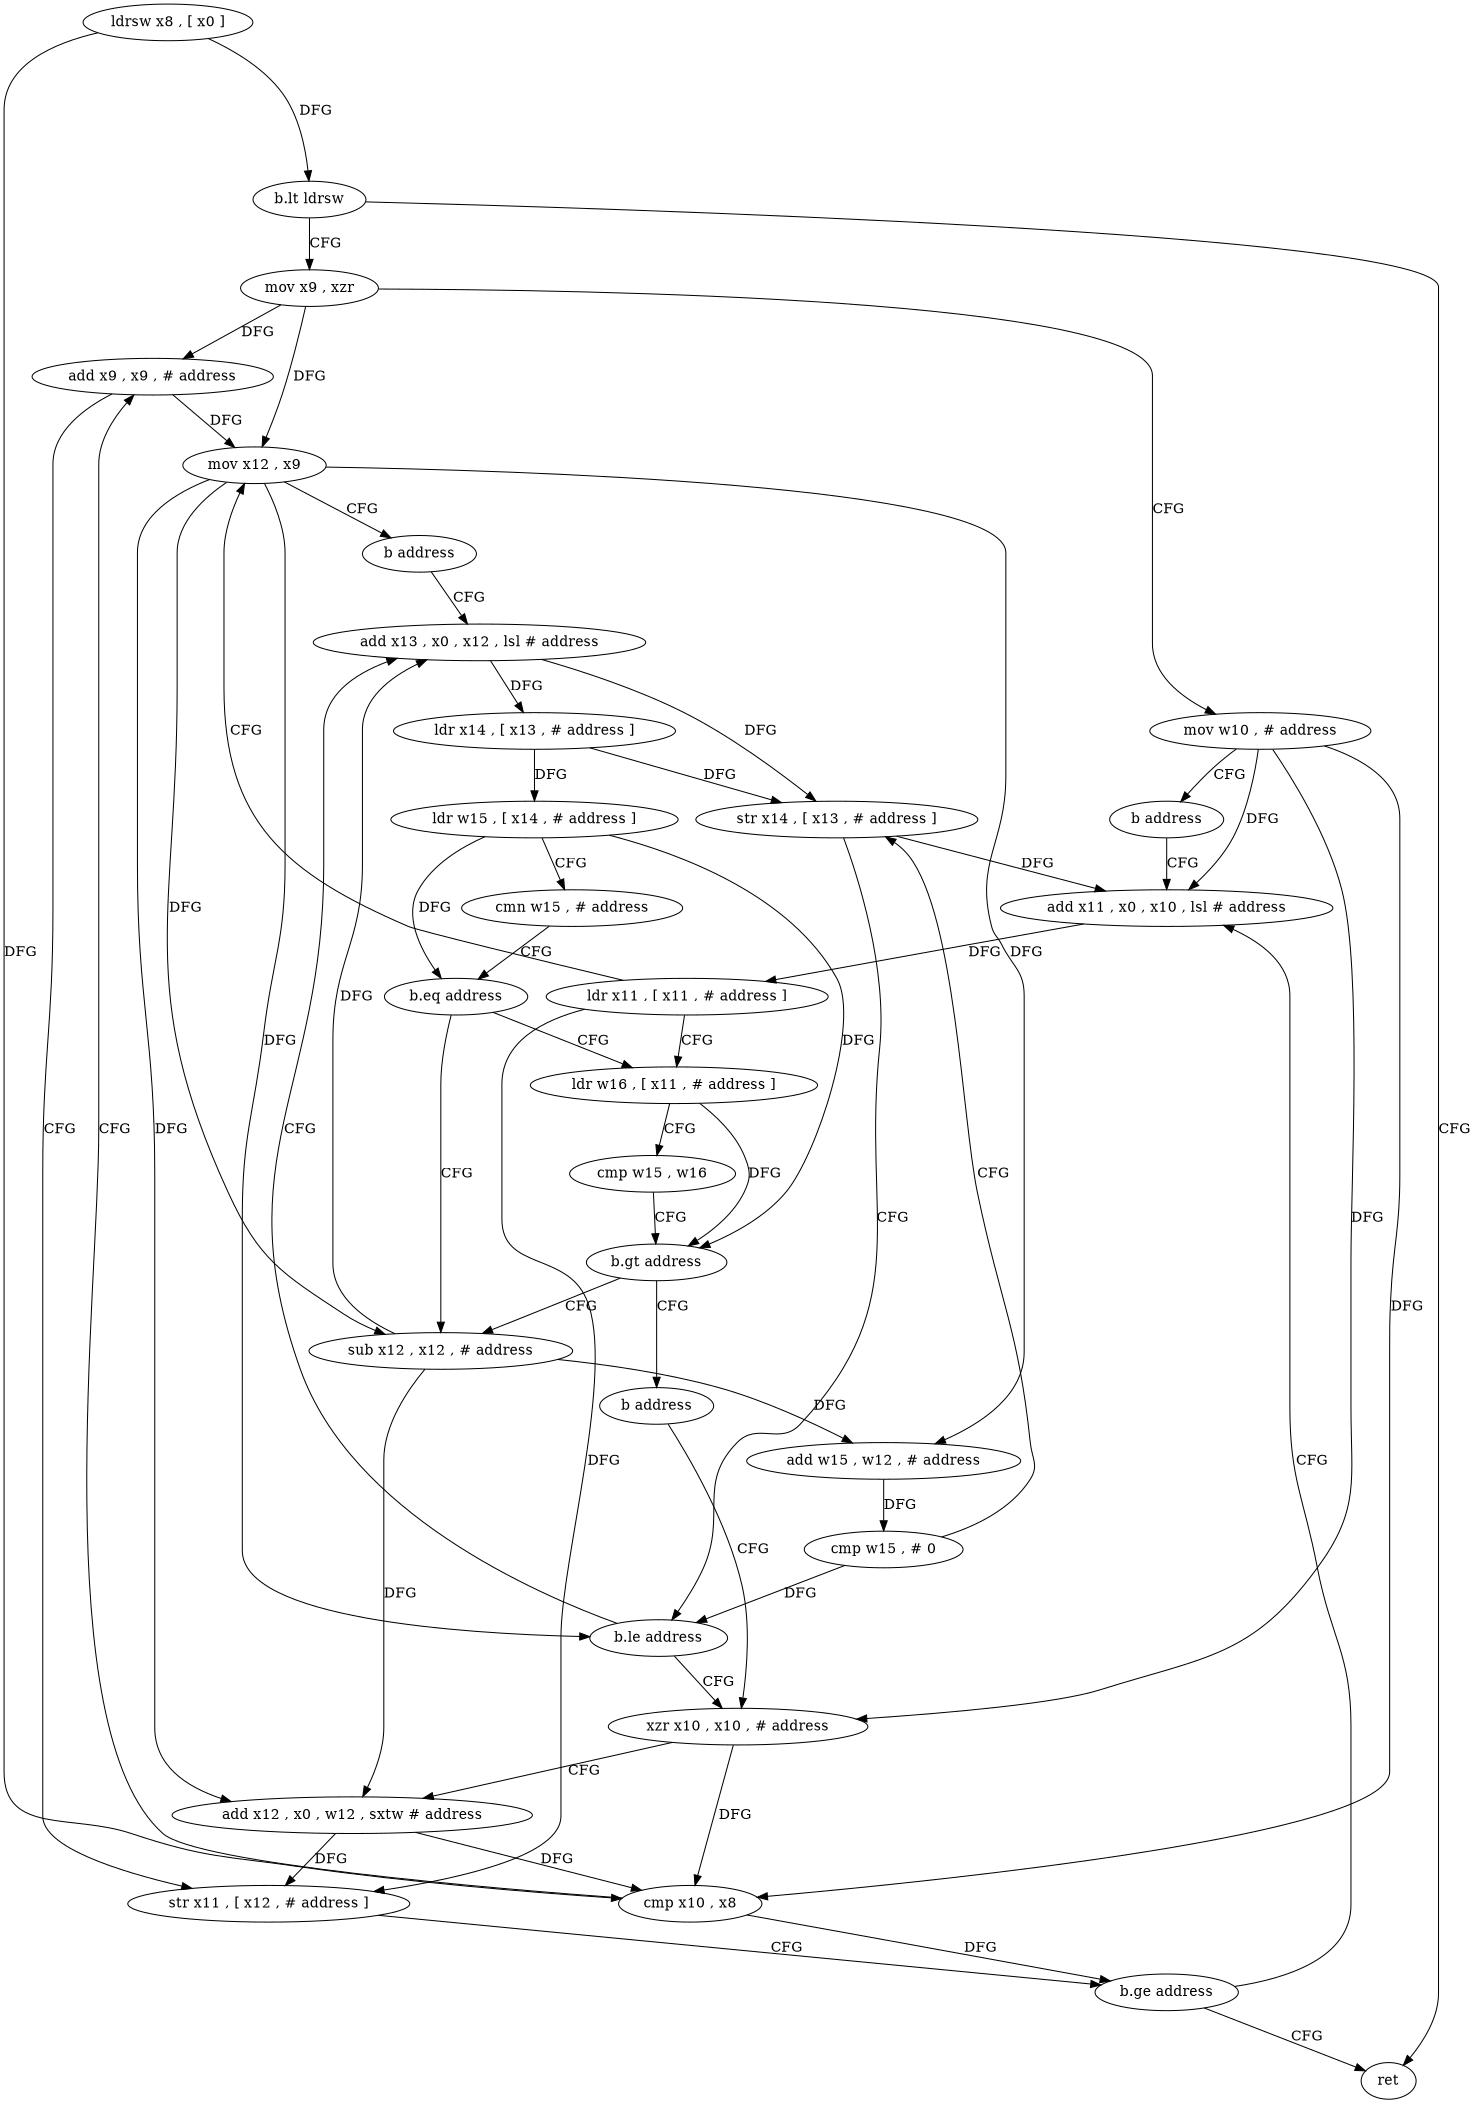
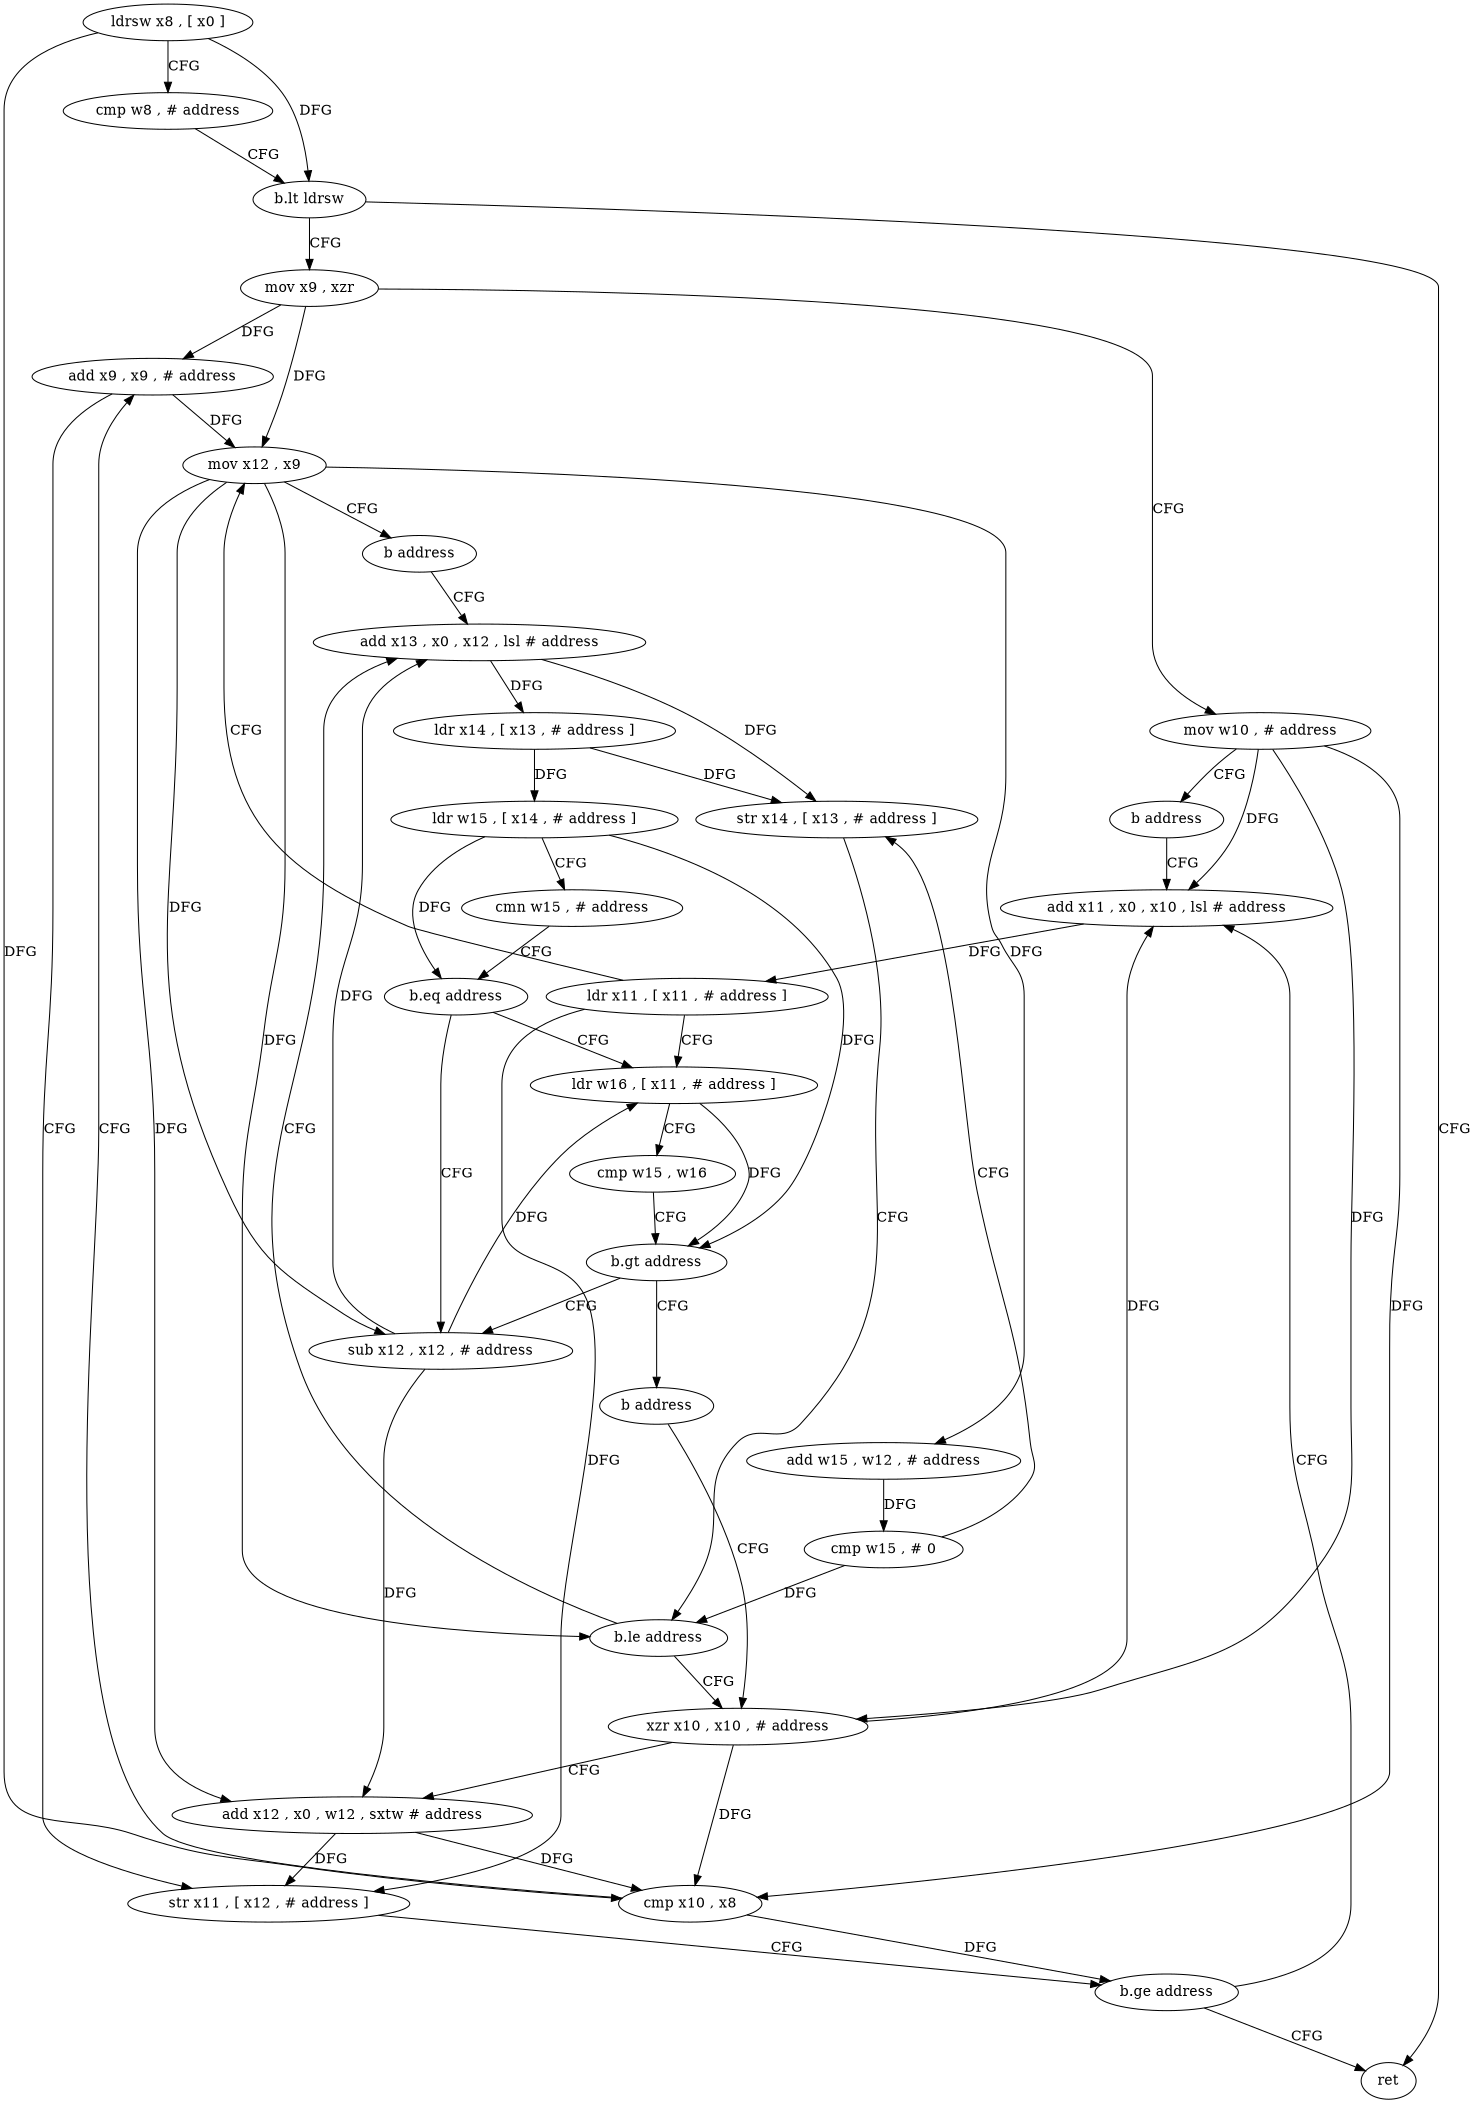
none -> (168, 111)
(1001, 864) -> (1127, 1430)
(705, 1384) -> (520, 1205)
